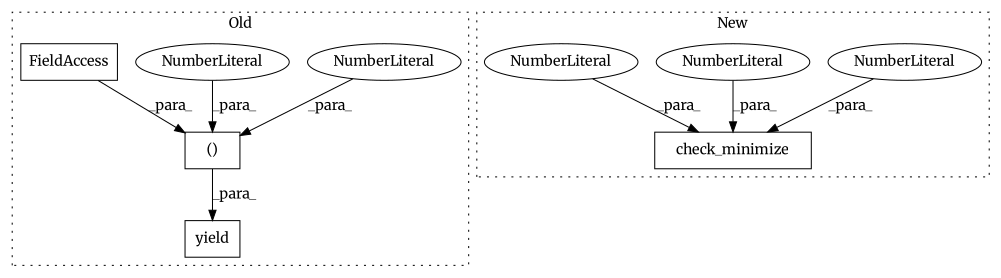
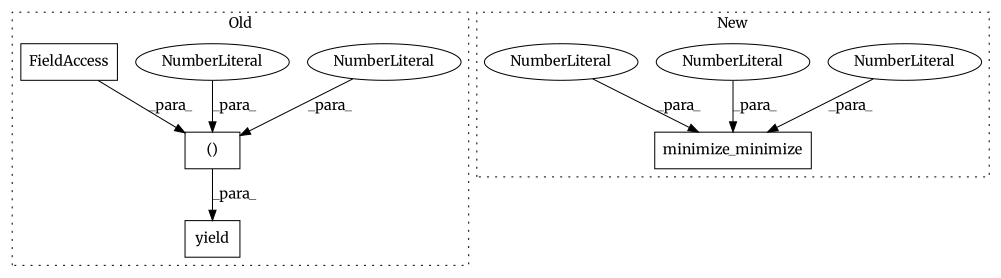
(733, 150) -> (733, 150)
